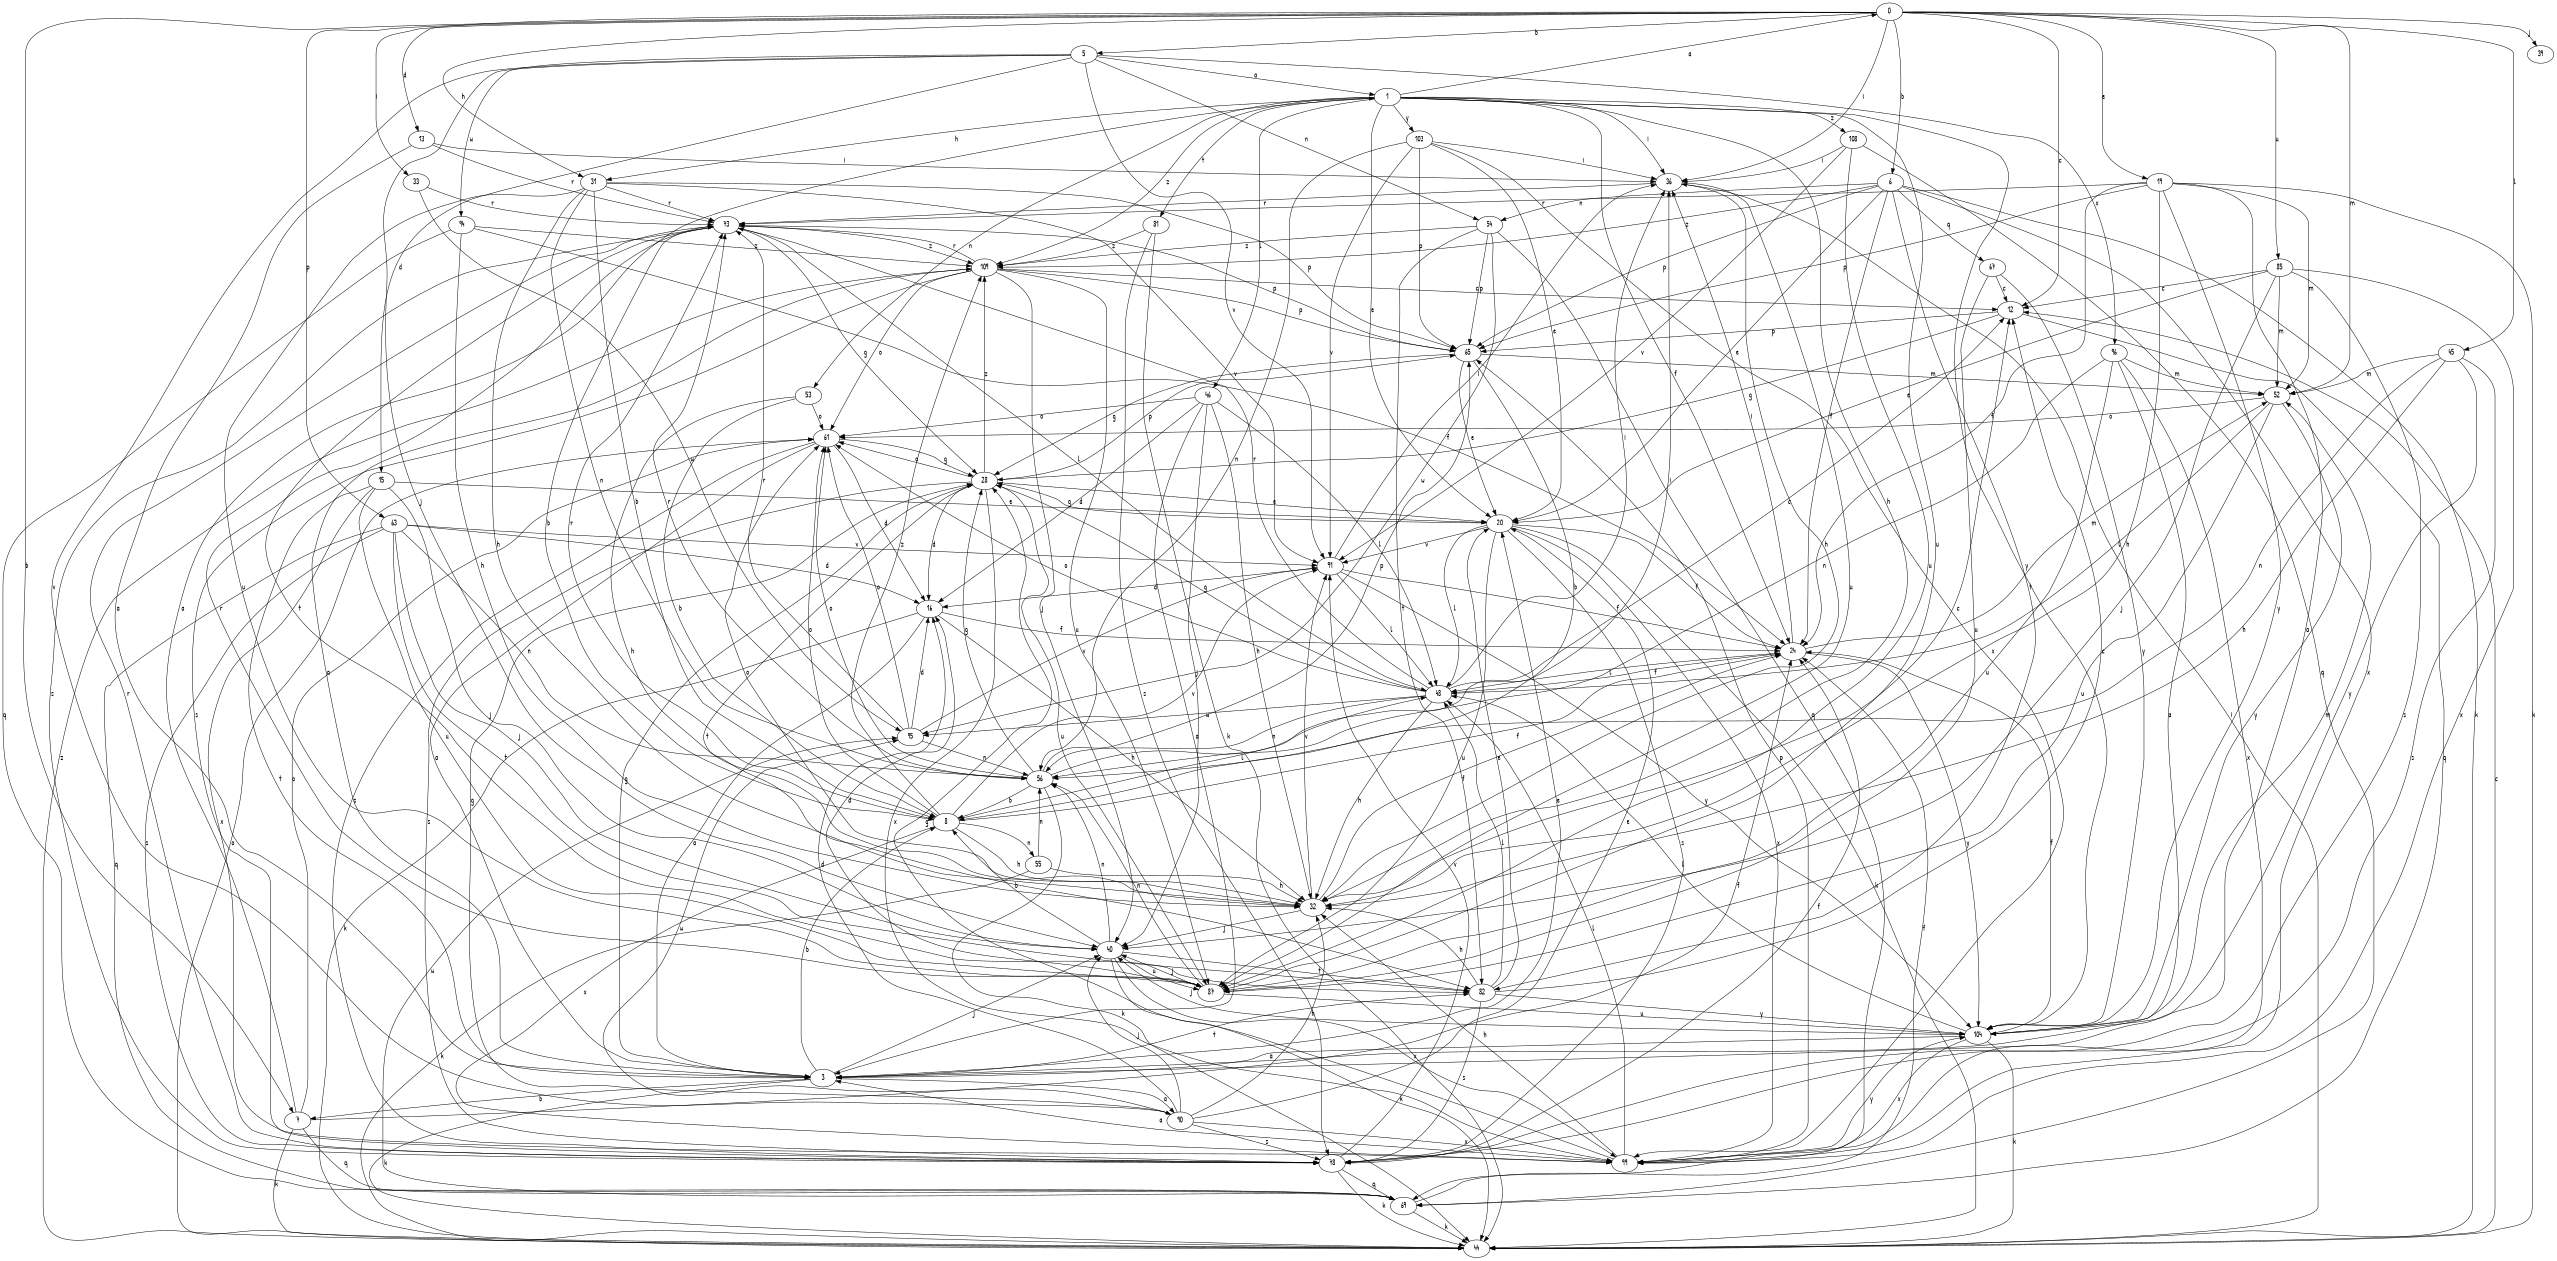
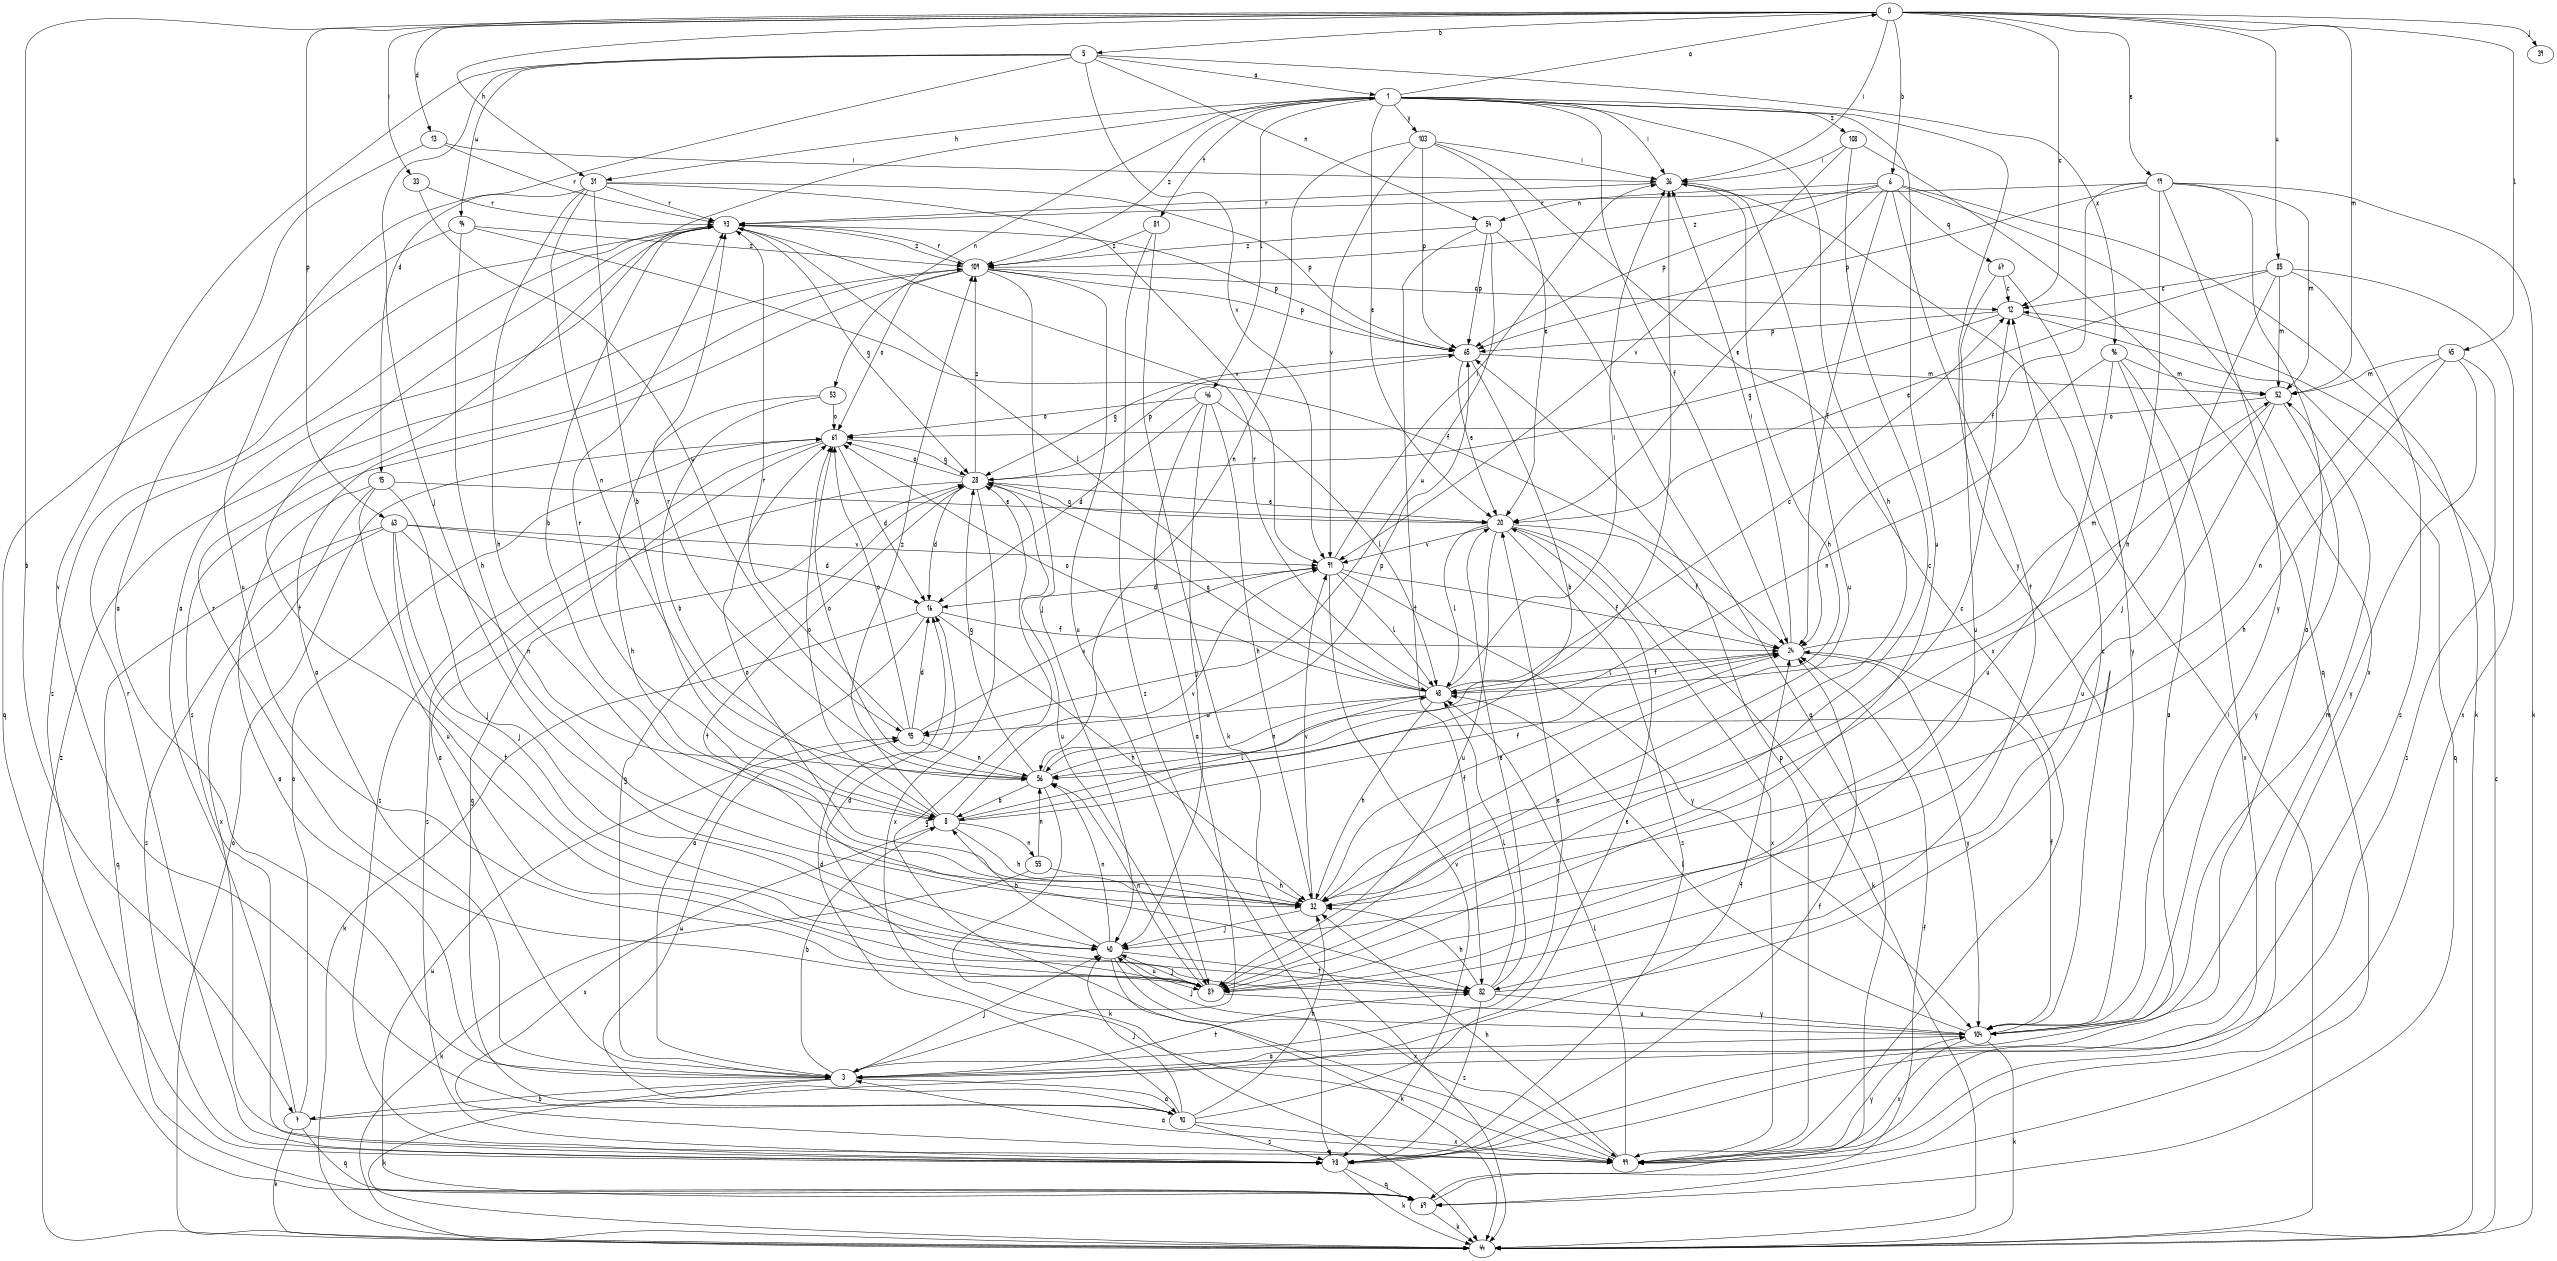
(1930, 566) -> (1930, 566)
(280, 780) -> (280, 780)
(1453, 873) -> (1441, 854)
